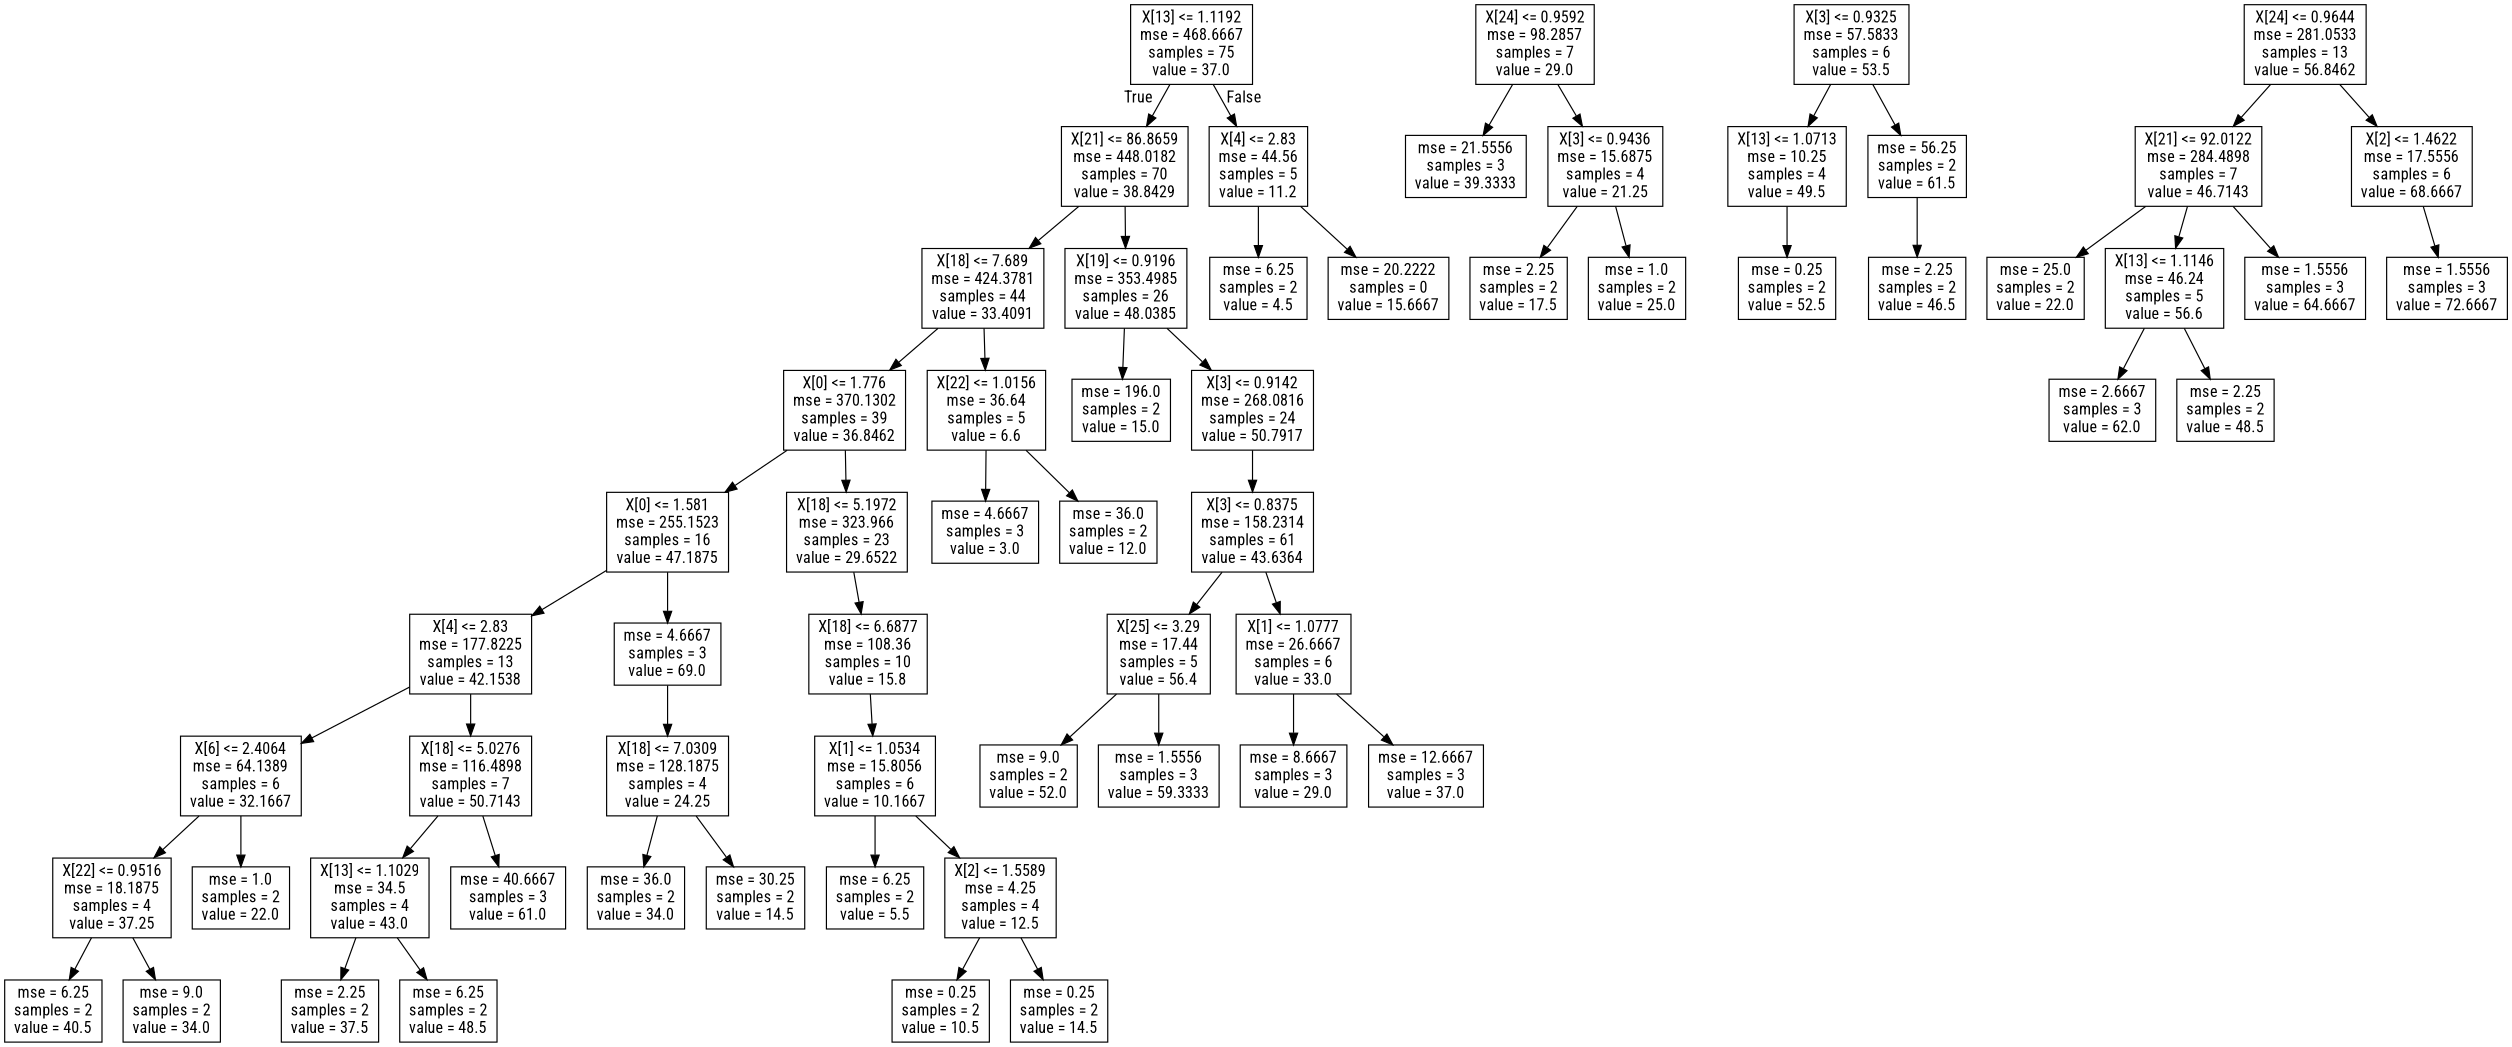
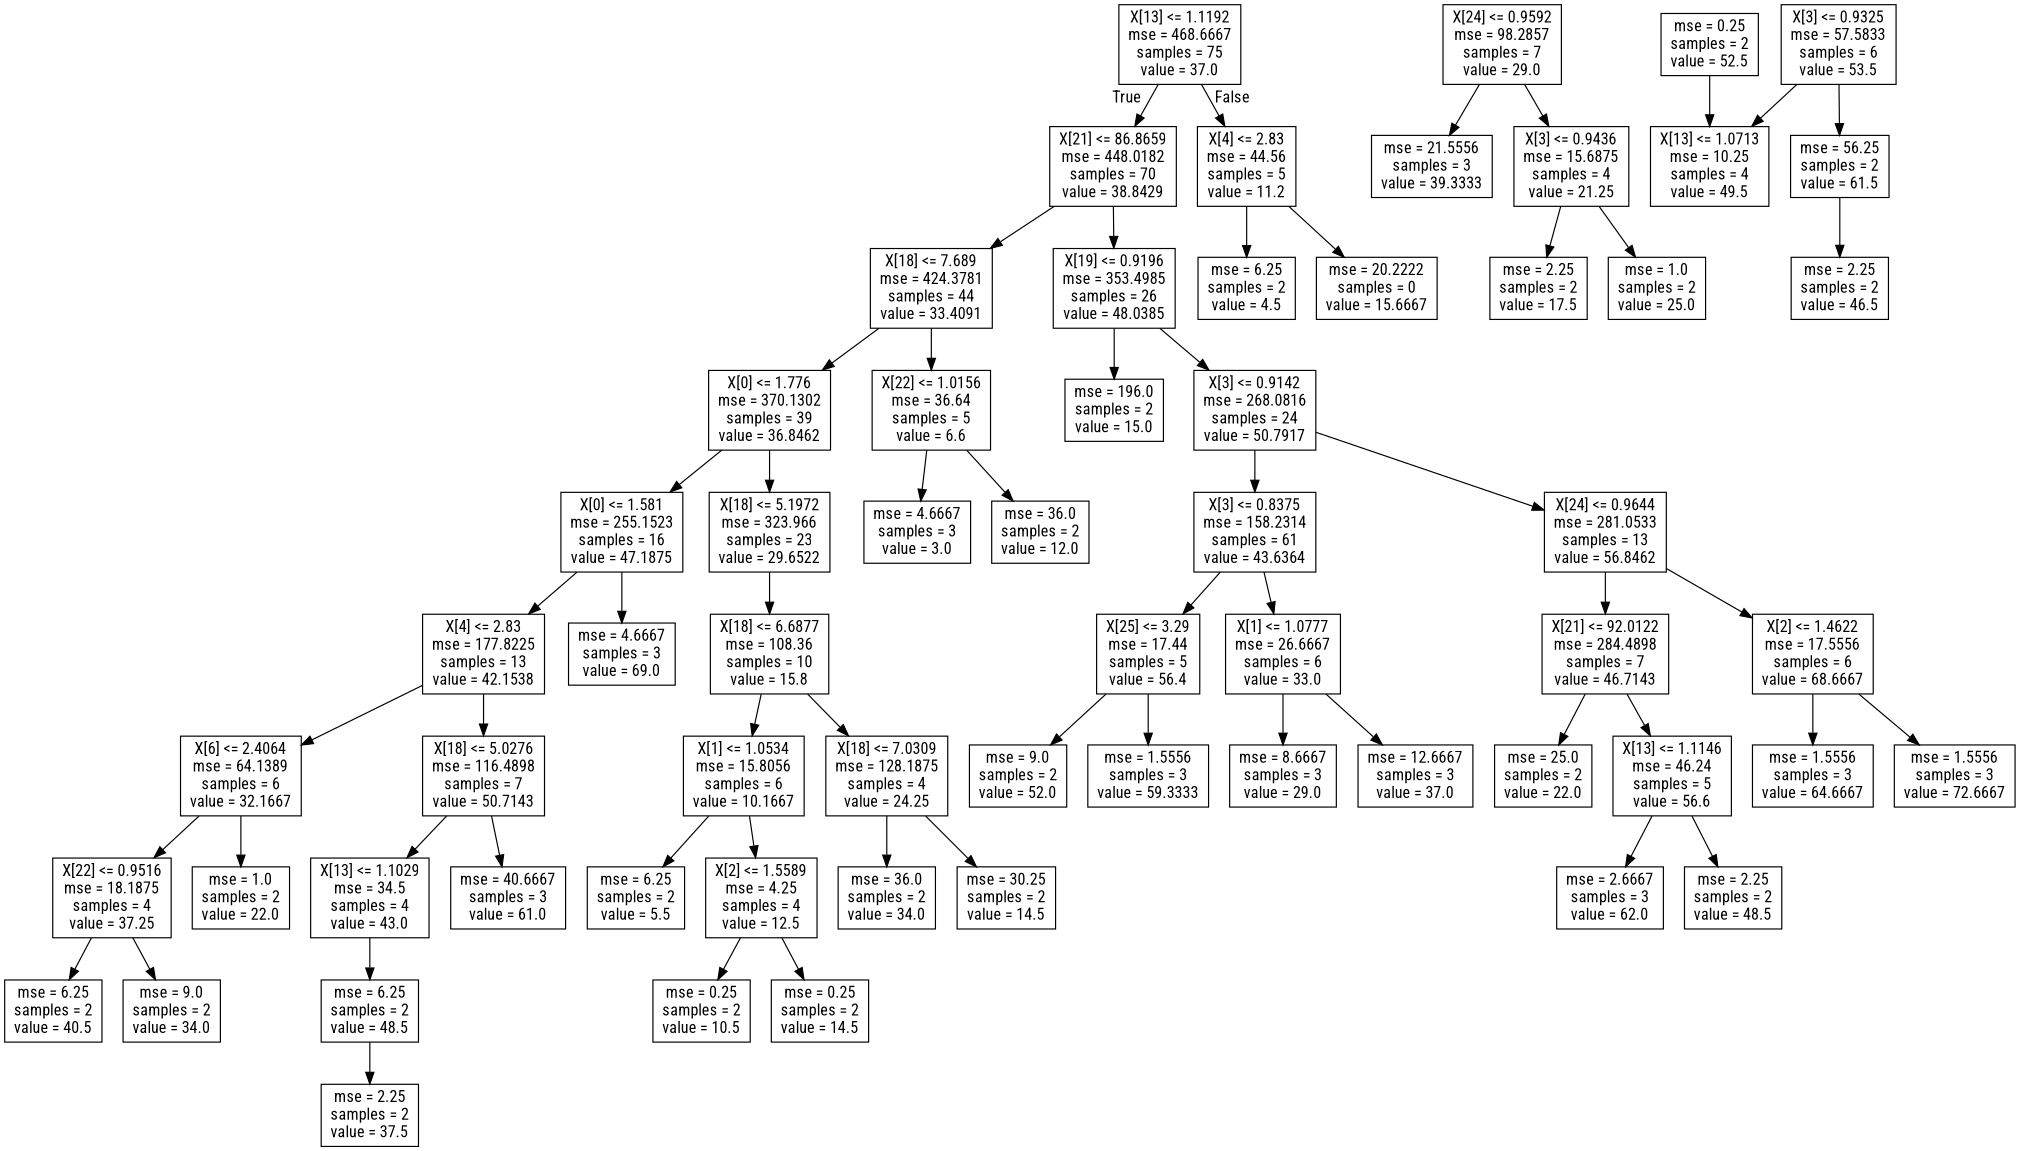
(1787, 226) -> (1710, 95)
(2252, 227) -> (1813, 713)
none -> (1424, 469)
(668, 705) -> (824, 711)
(350, 953) -> (370, 1057)
